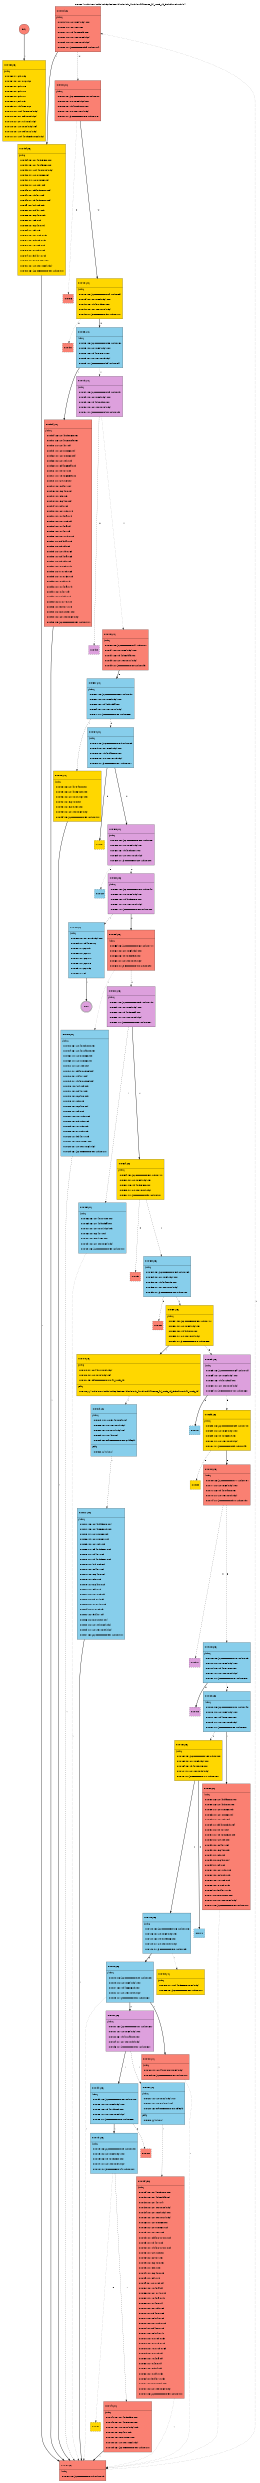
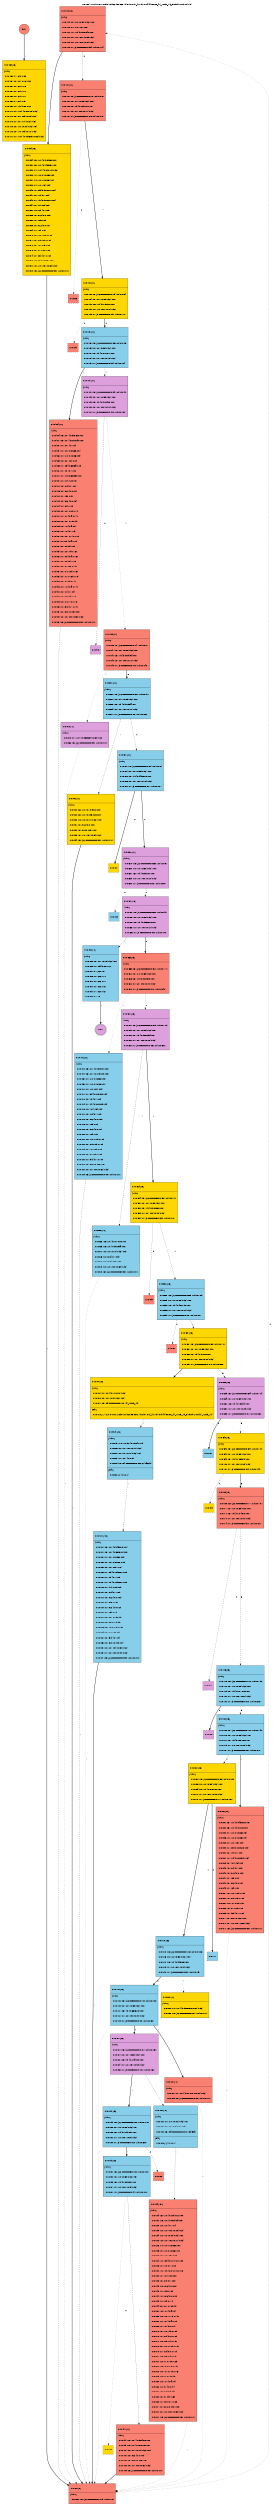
none -> (85, 735)
(51, 1545) -> (58, 1556)
